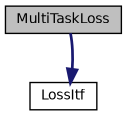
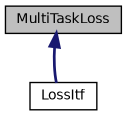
(72, 51) -> (54, 65)
